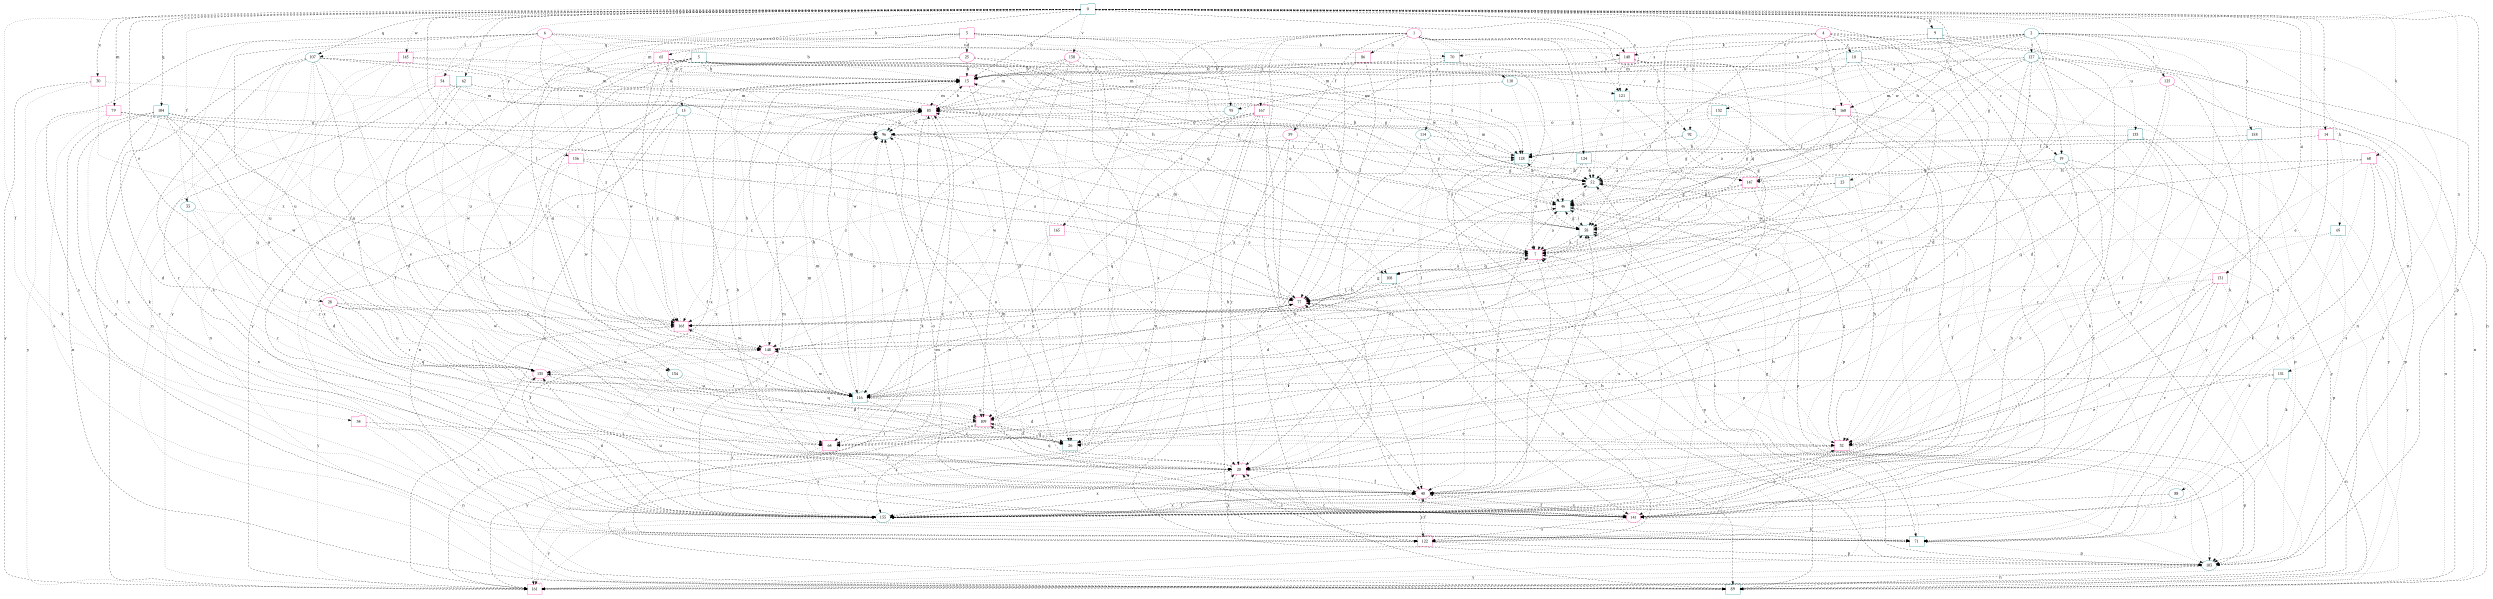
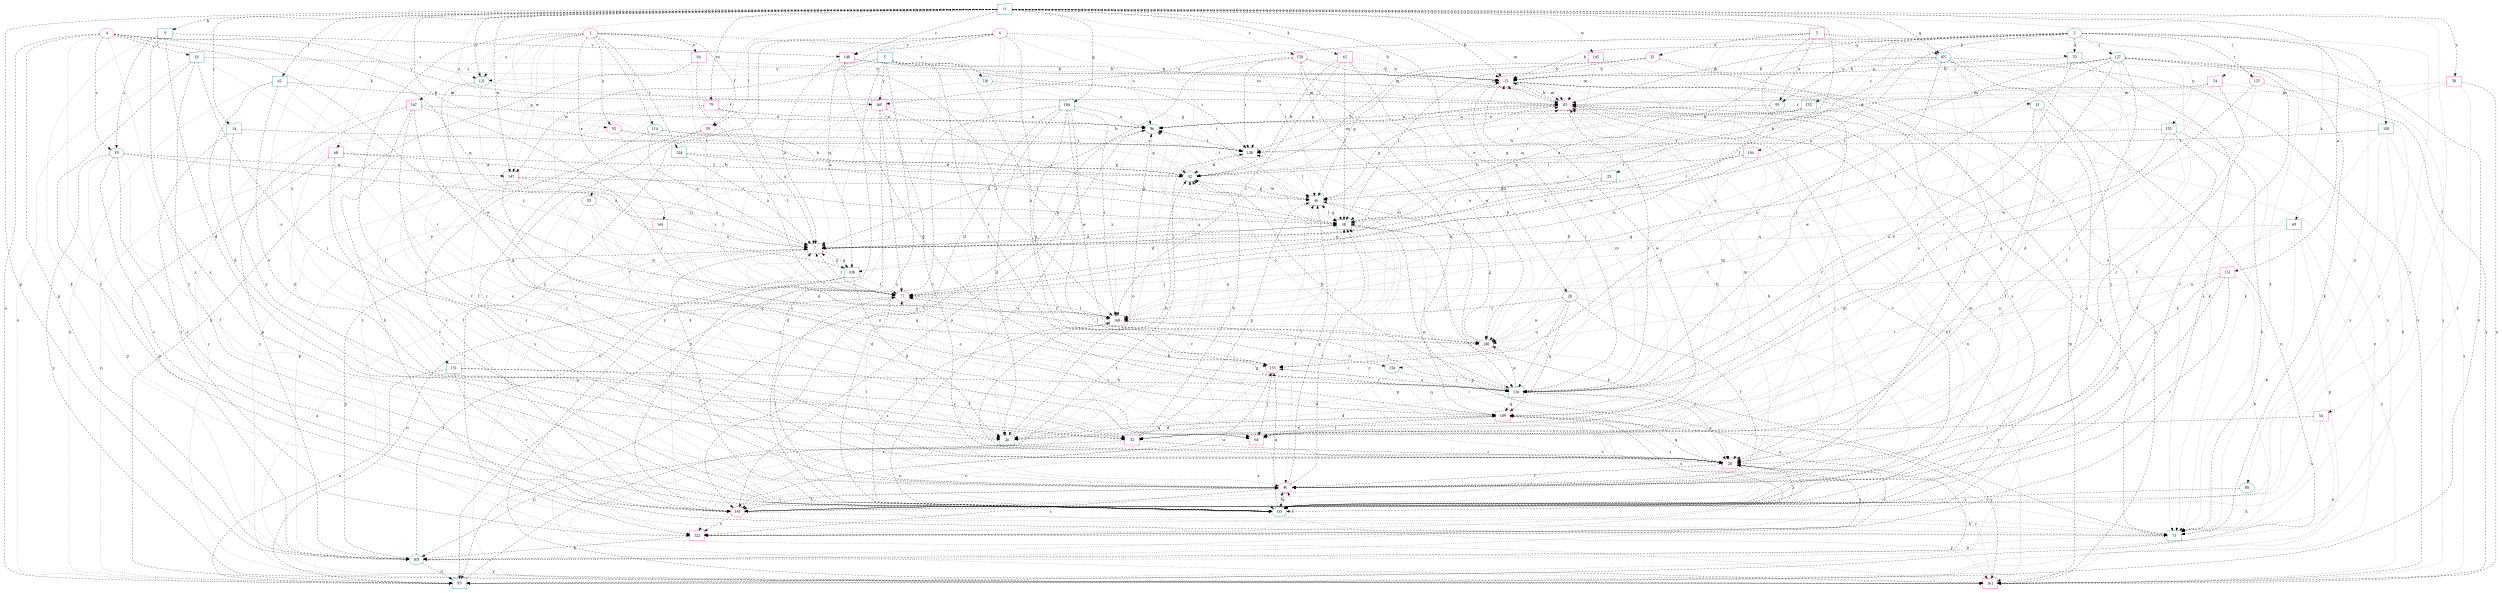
(1622, 96) -> (482, 81)
(1698, 107) -> (1106, 181)
(1690, 135) -> (614, 129)
(2326, 135) -> (234, 129)
(911, 199) -> (824, 39)
(330, 302) -> (1570, 296)
(1535, 319) -> (1073, 348)
(1739, 494) -> none
